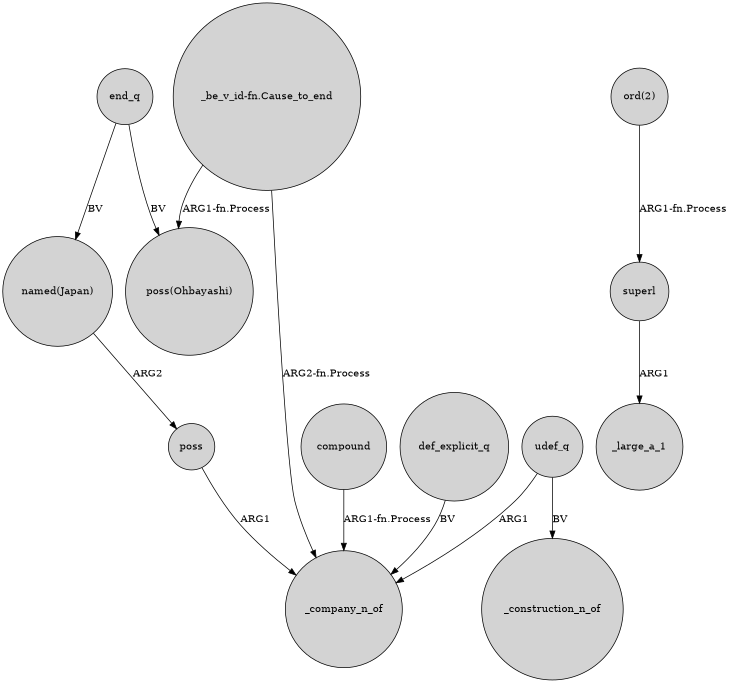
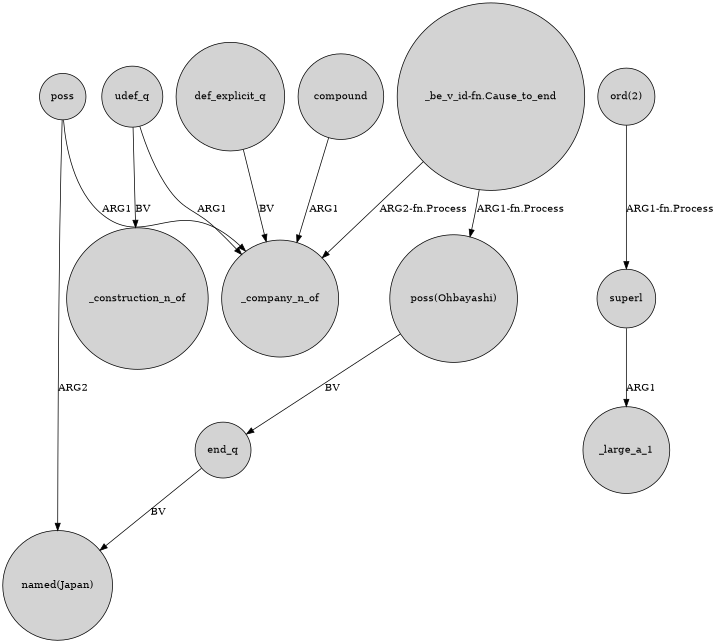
(140, 177) -> (327, 382)
(133, 378) -> (59, 322)
(388, 520) -> (324, 209)
